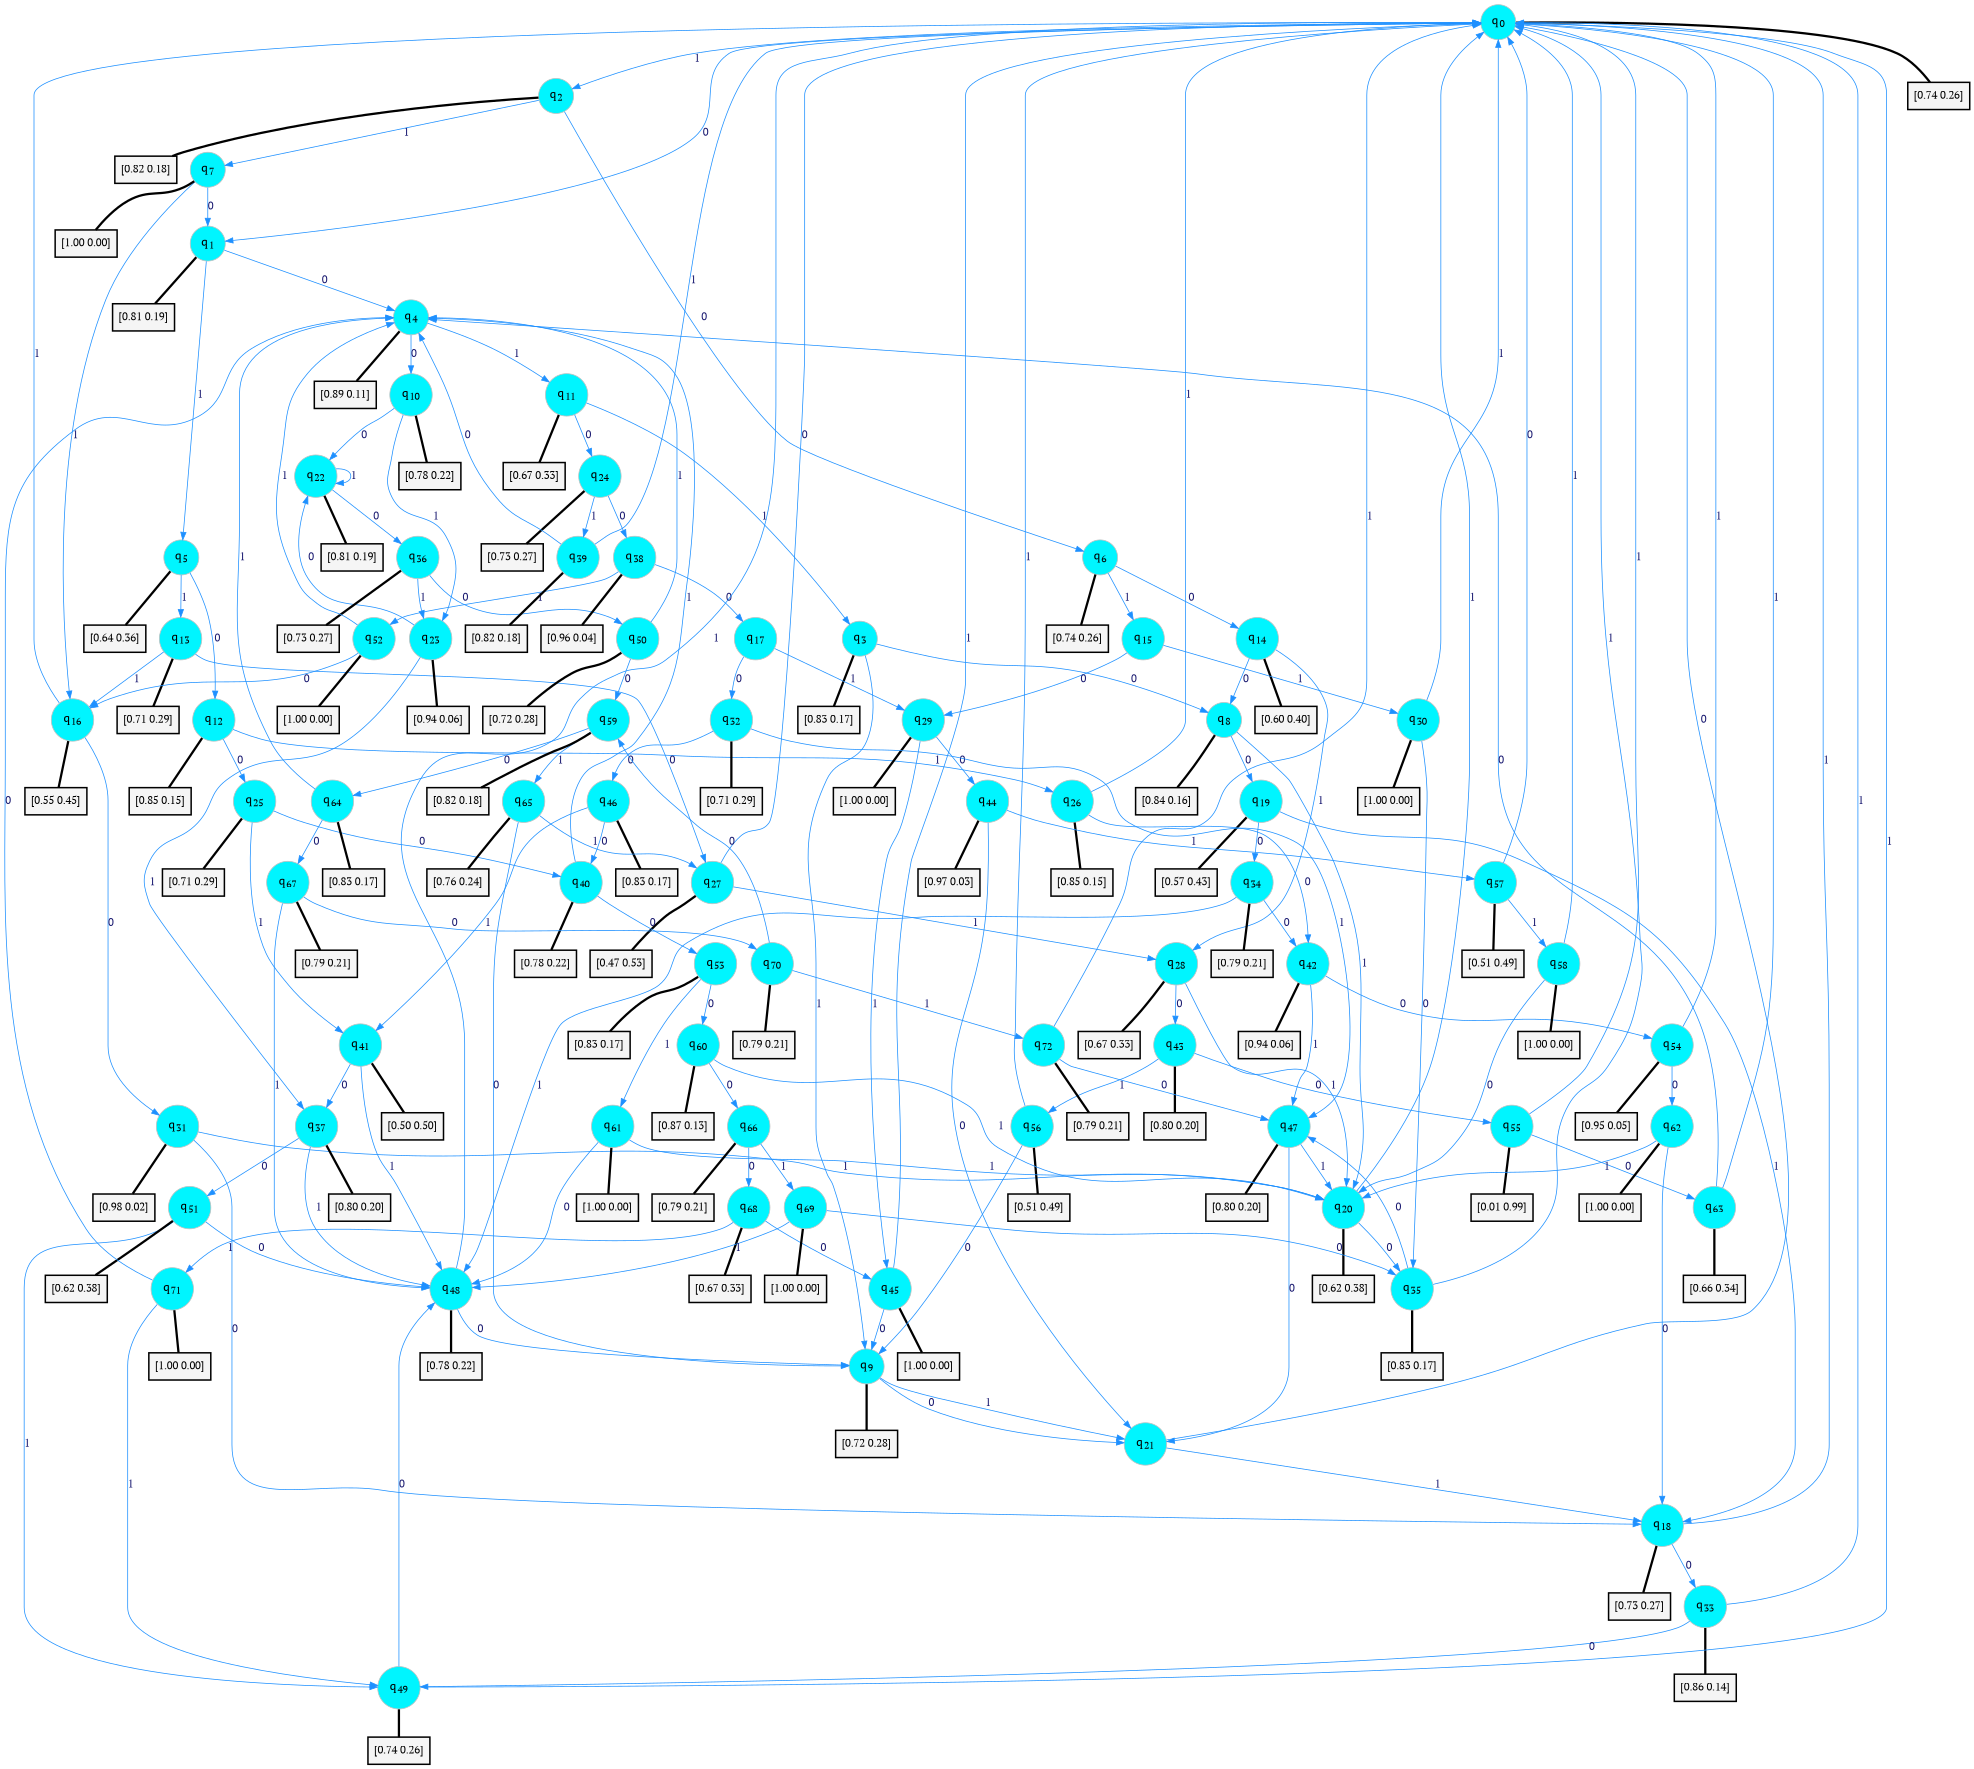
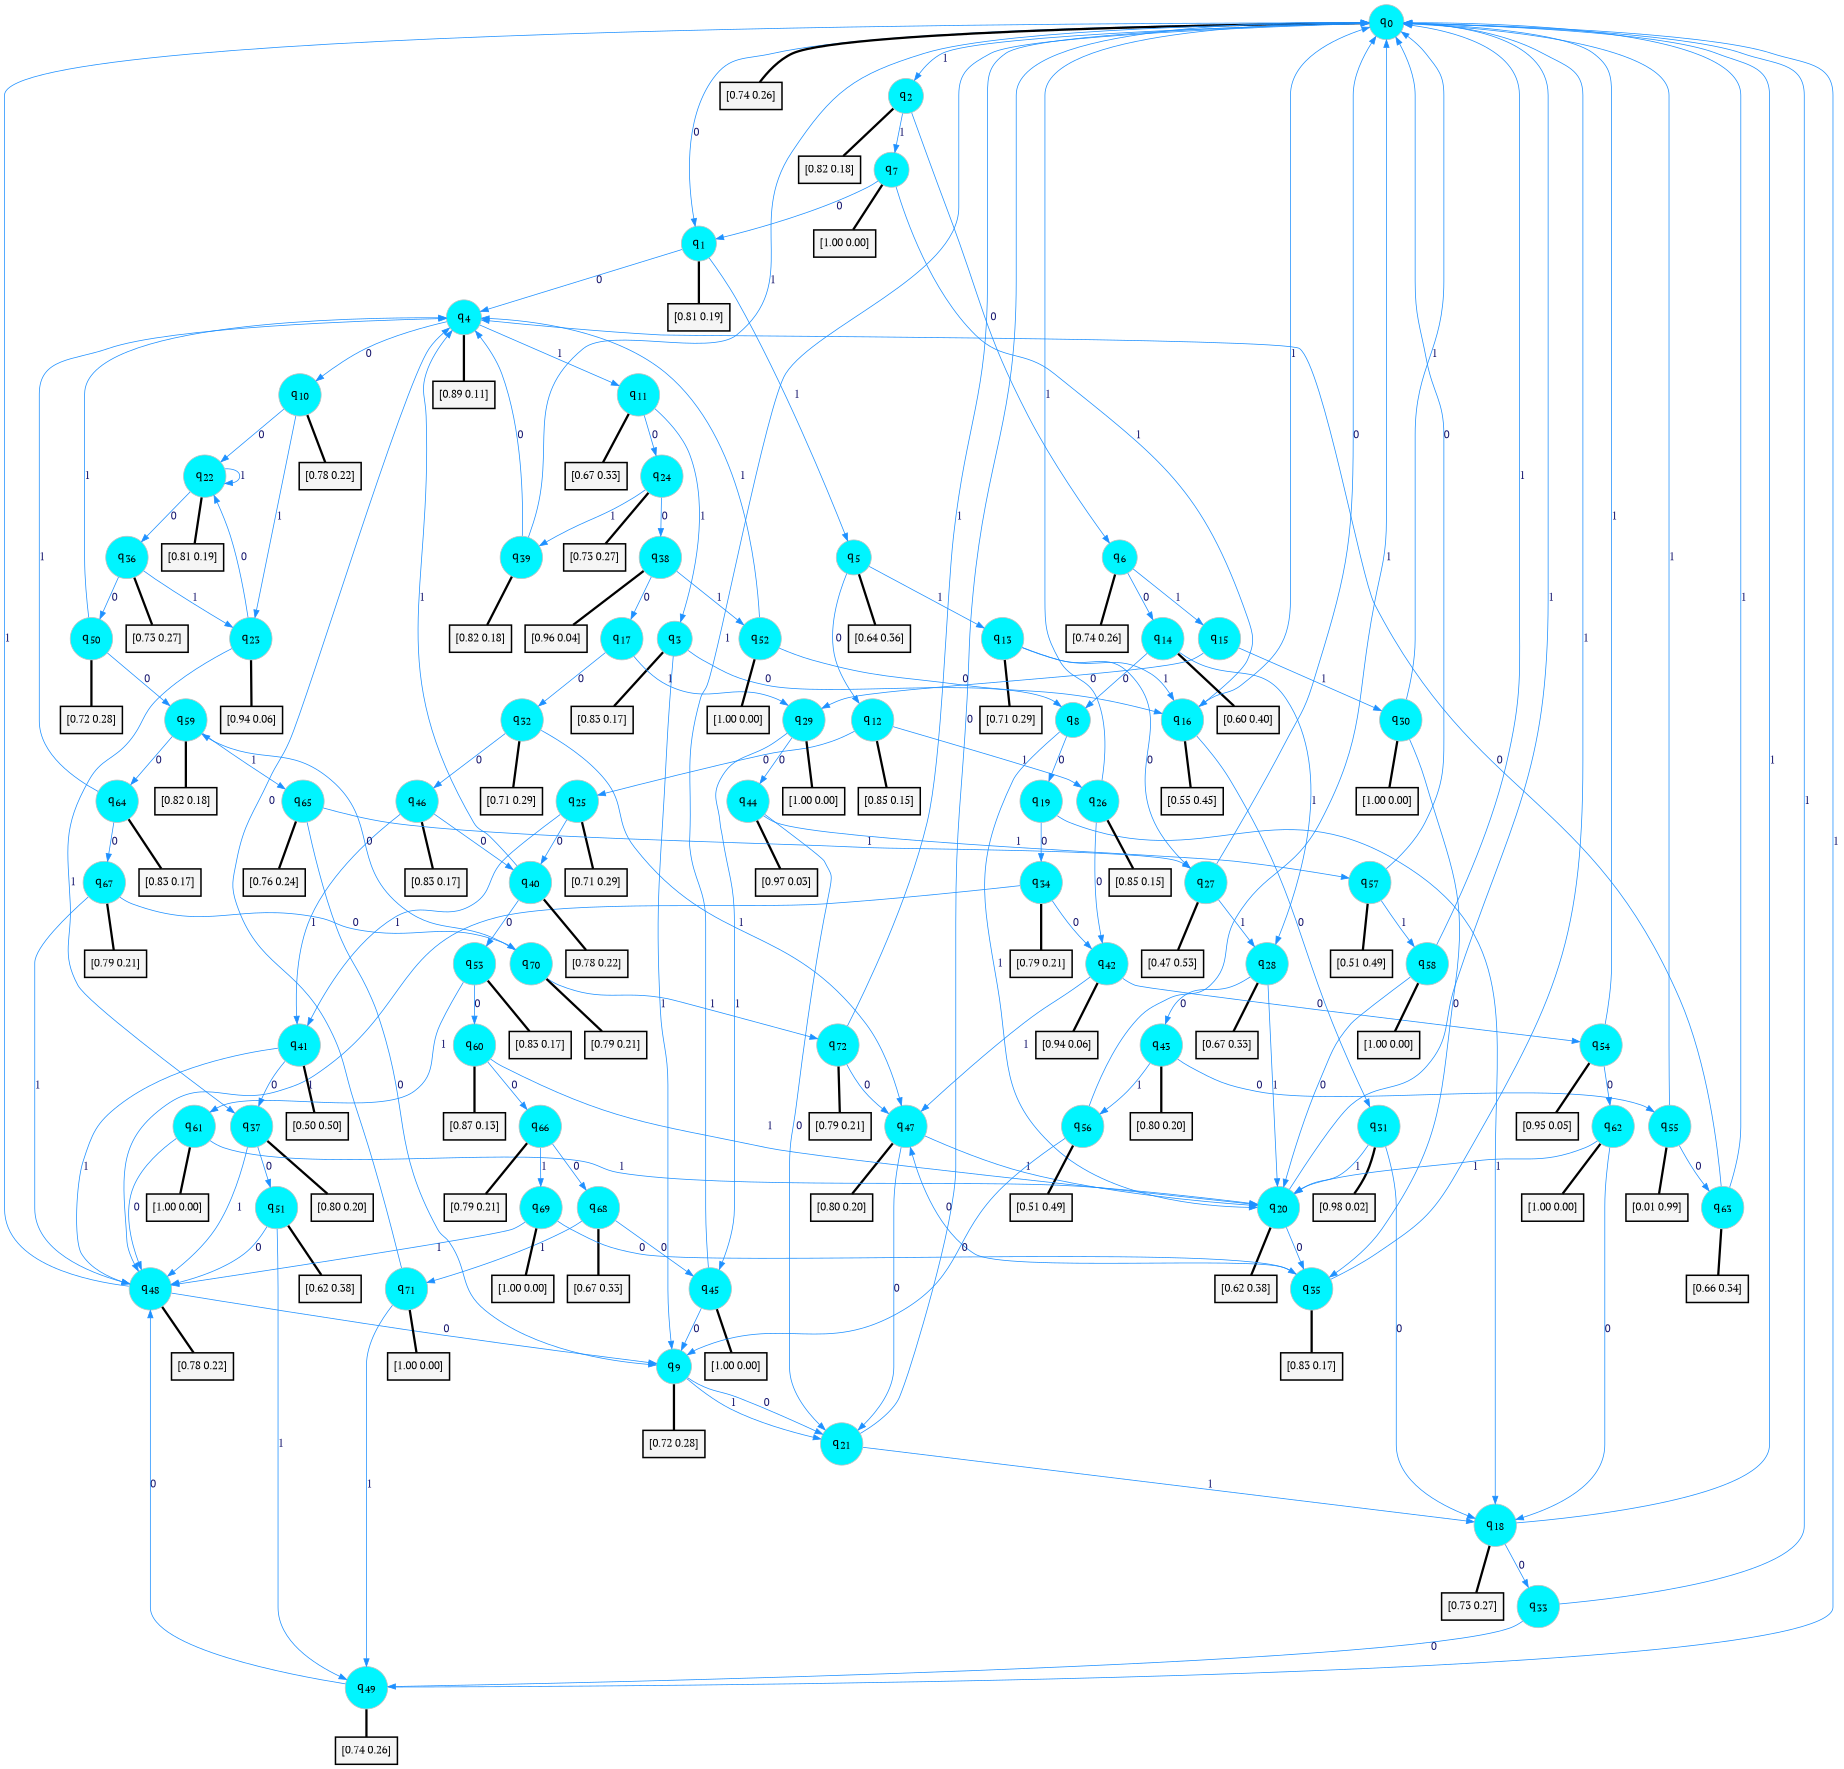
(1167, 801) -> none
(1186, 882) -> none
(1705, 1688) -> none
